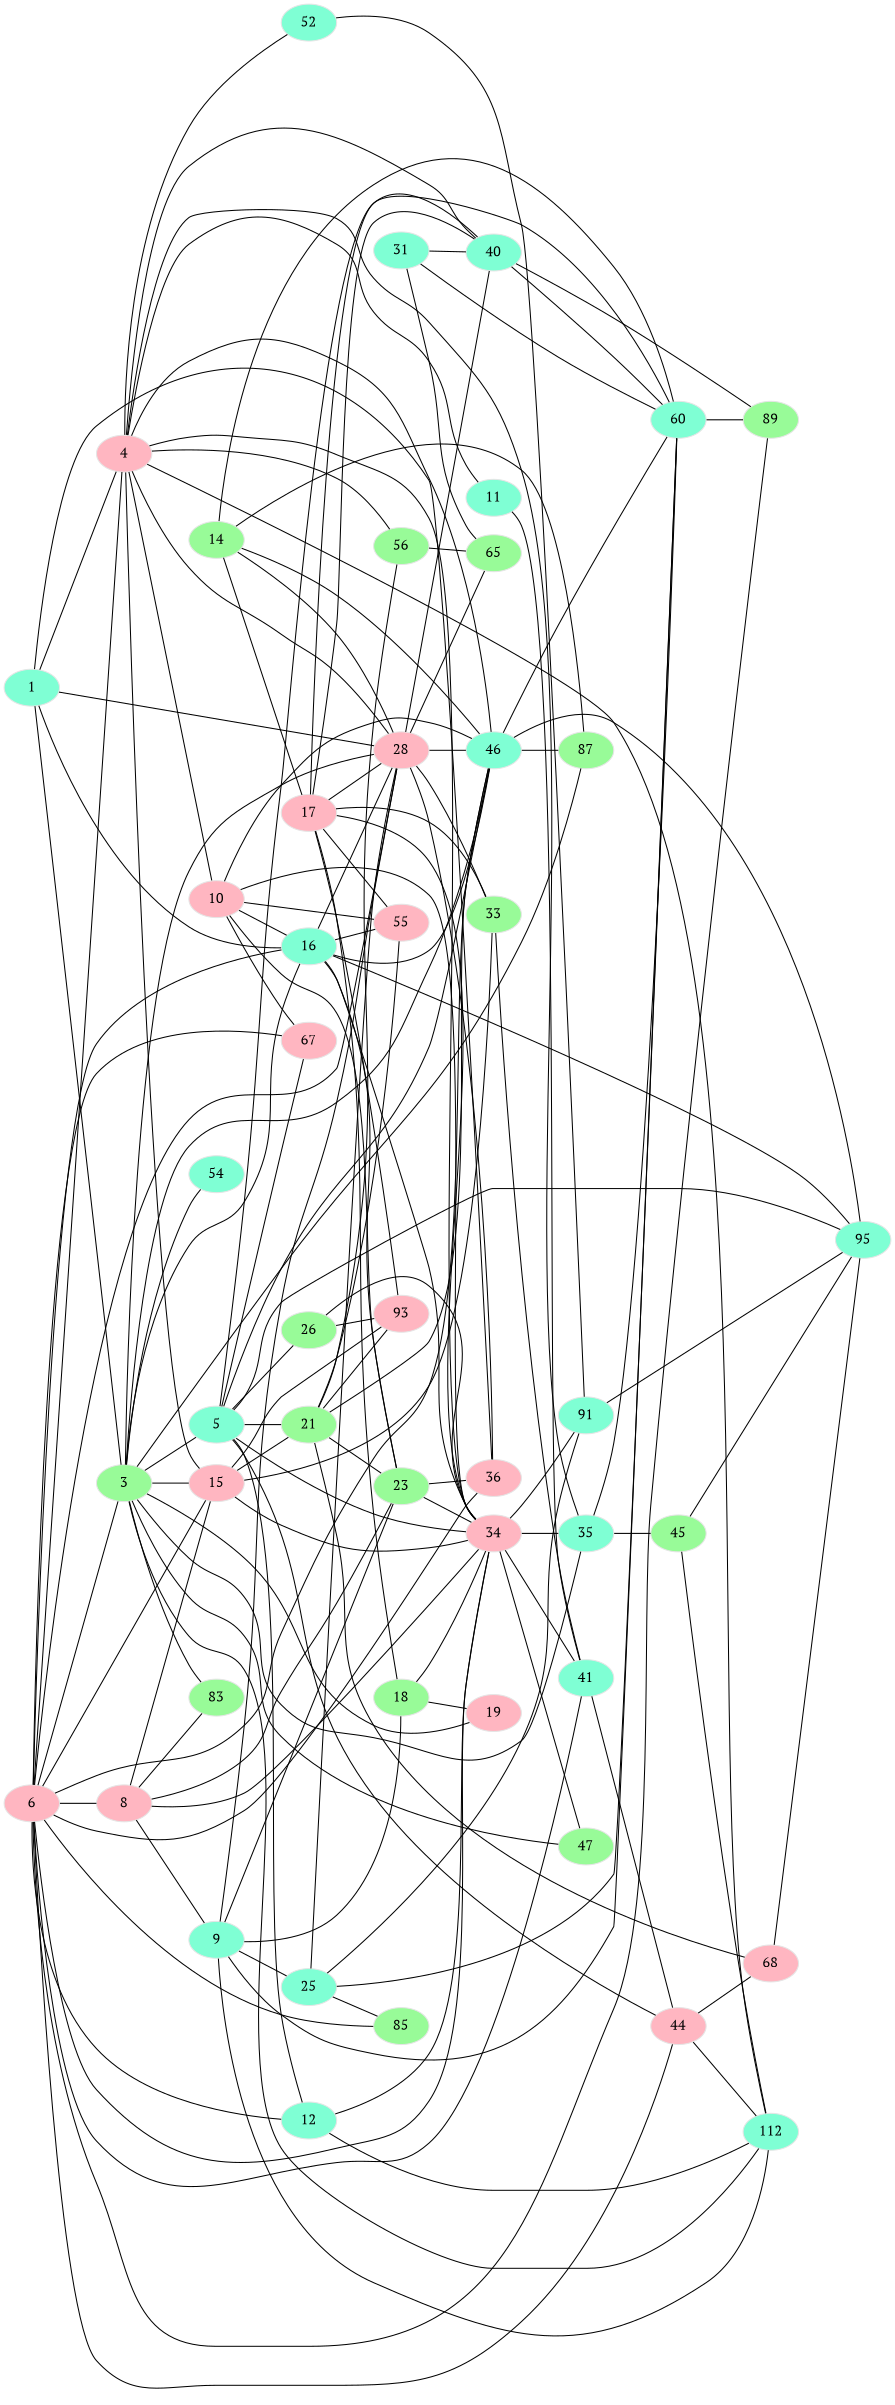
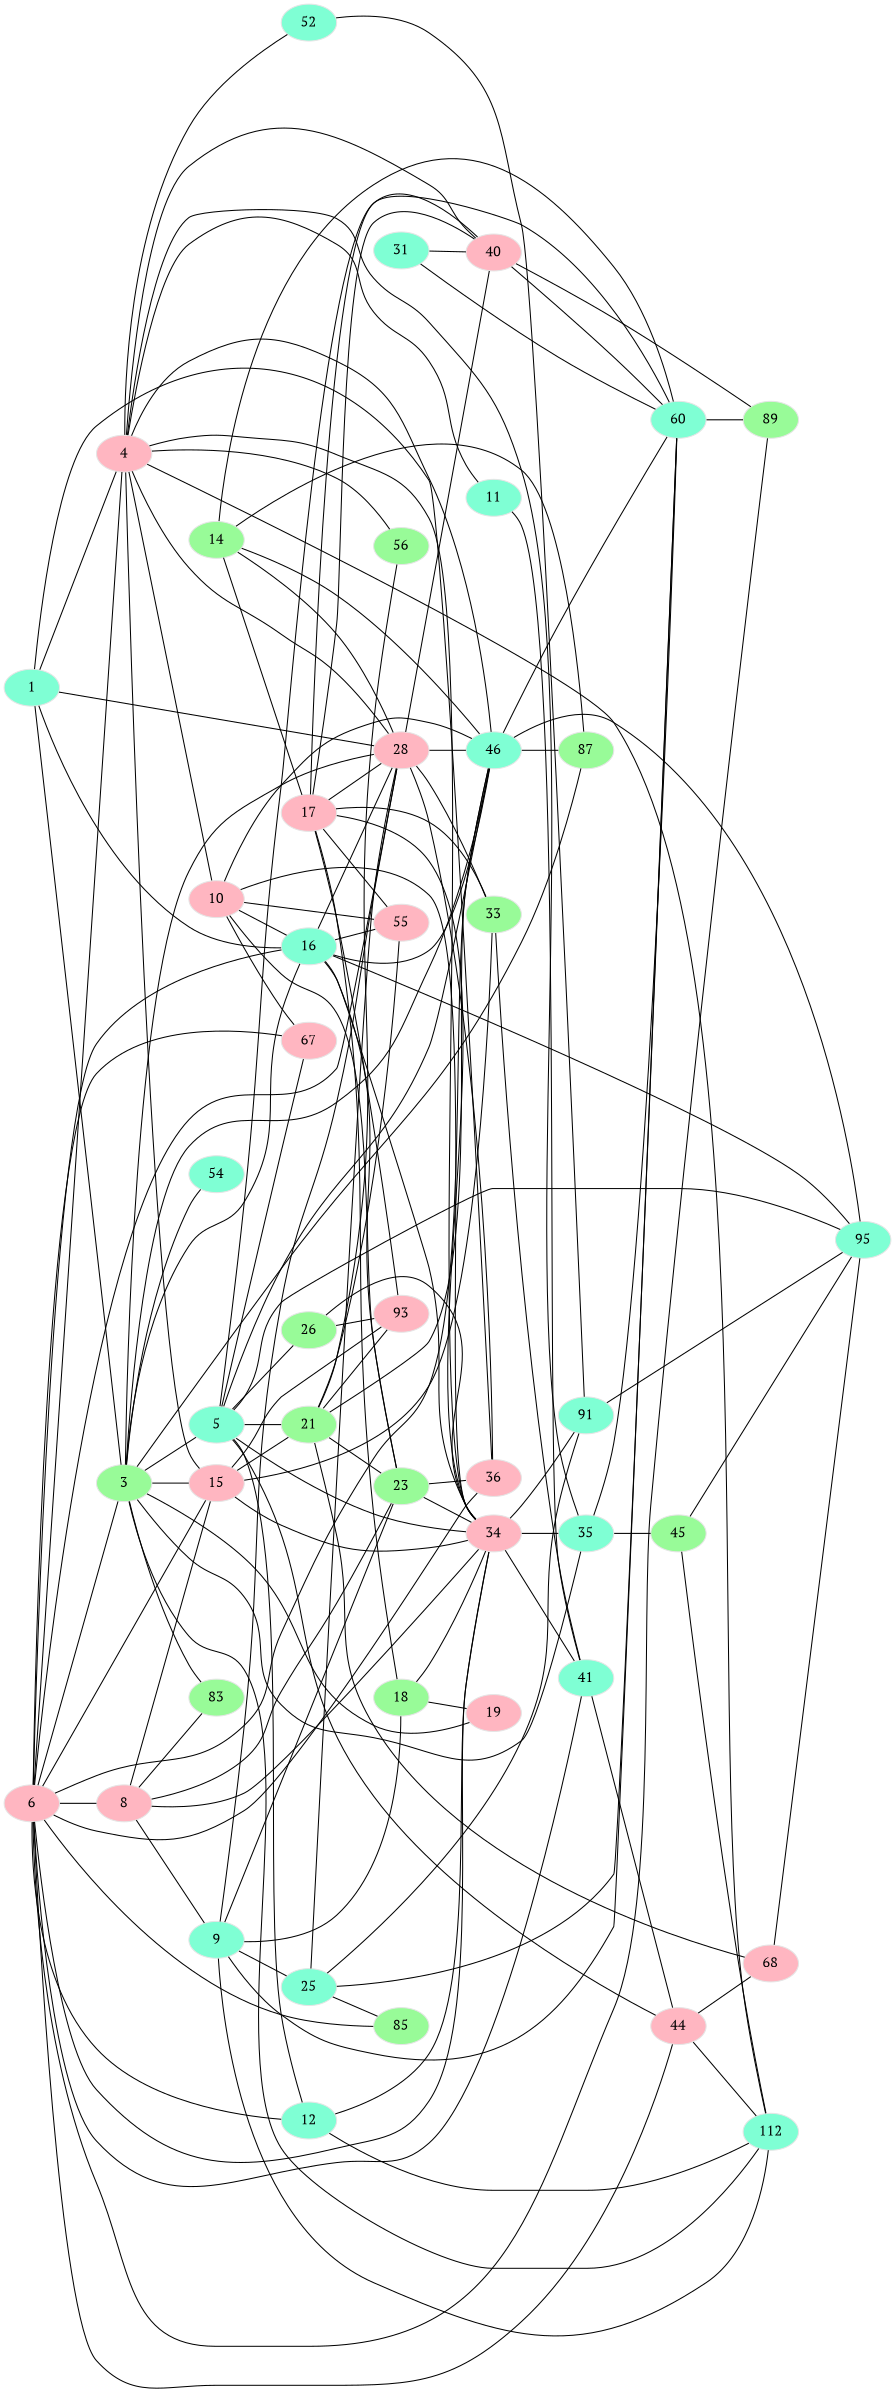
(494, 252) -> (494, 252)
(494, 553) -> none
(586, 1847) -> none
